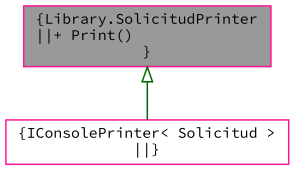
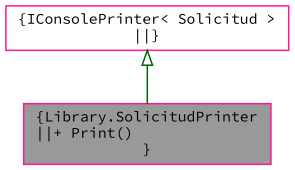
(147, 101) -> (147, 84)
